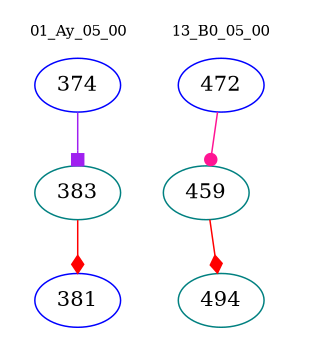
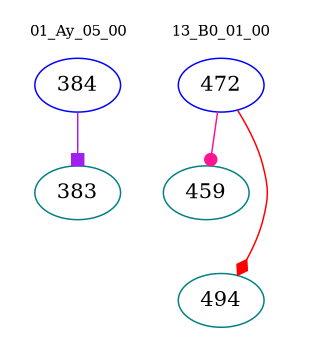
(221, 32) -> (221, 32)
(78, 85) -> (78, 85)
(212, 237) -> (267, 184)
(78, 300) -> none
